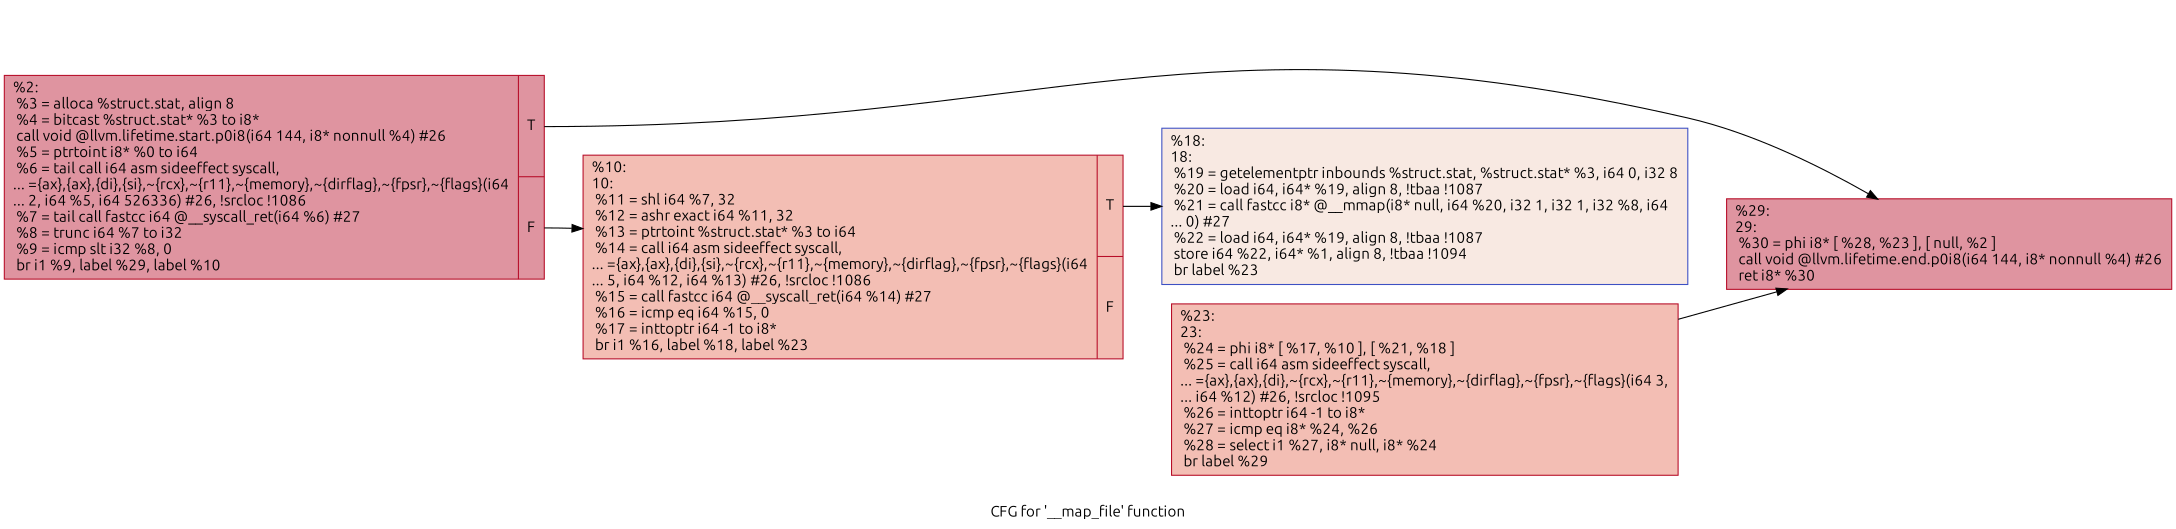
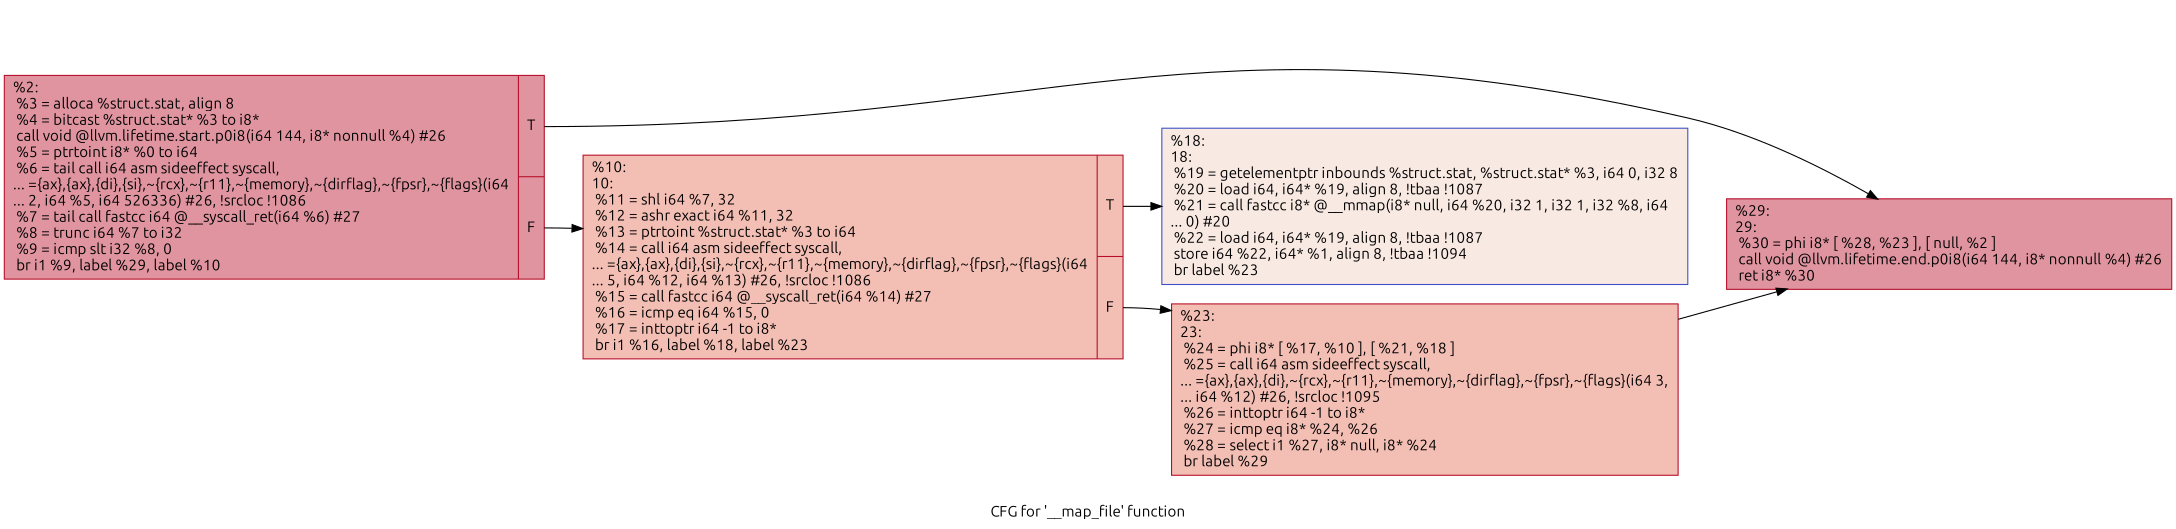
(1201, 222) -> (1201, 222)
none -> (1142, 308)
